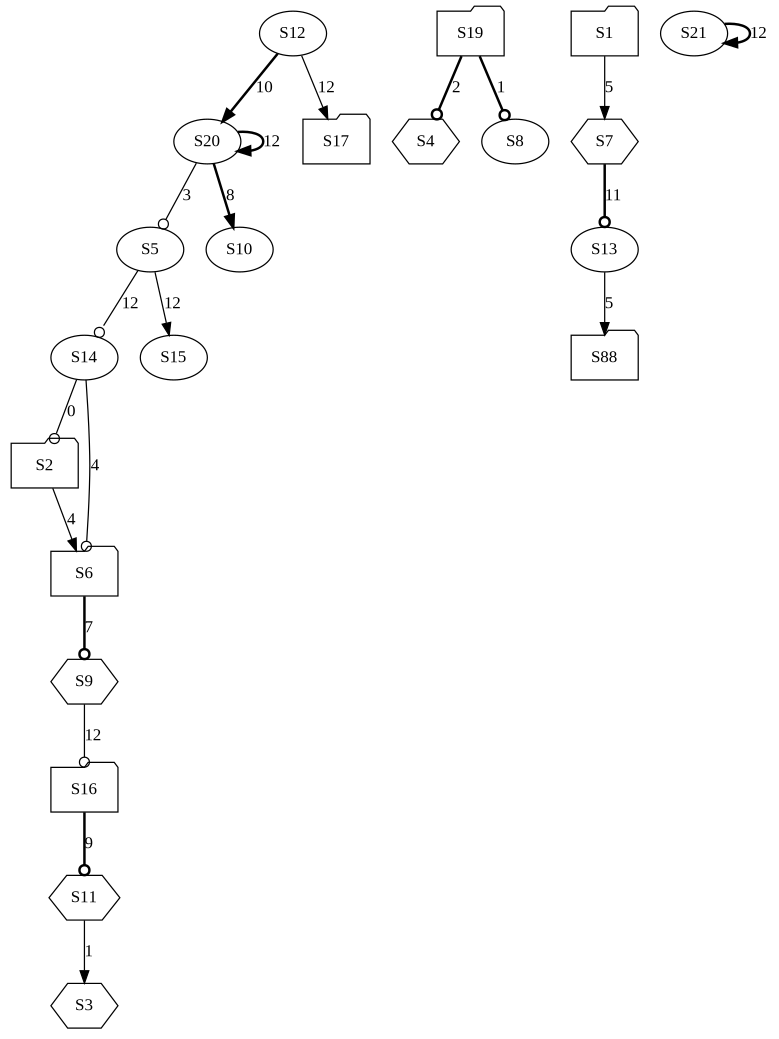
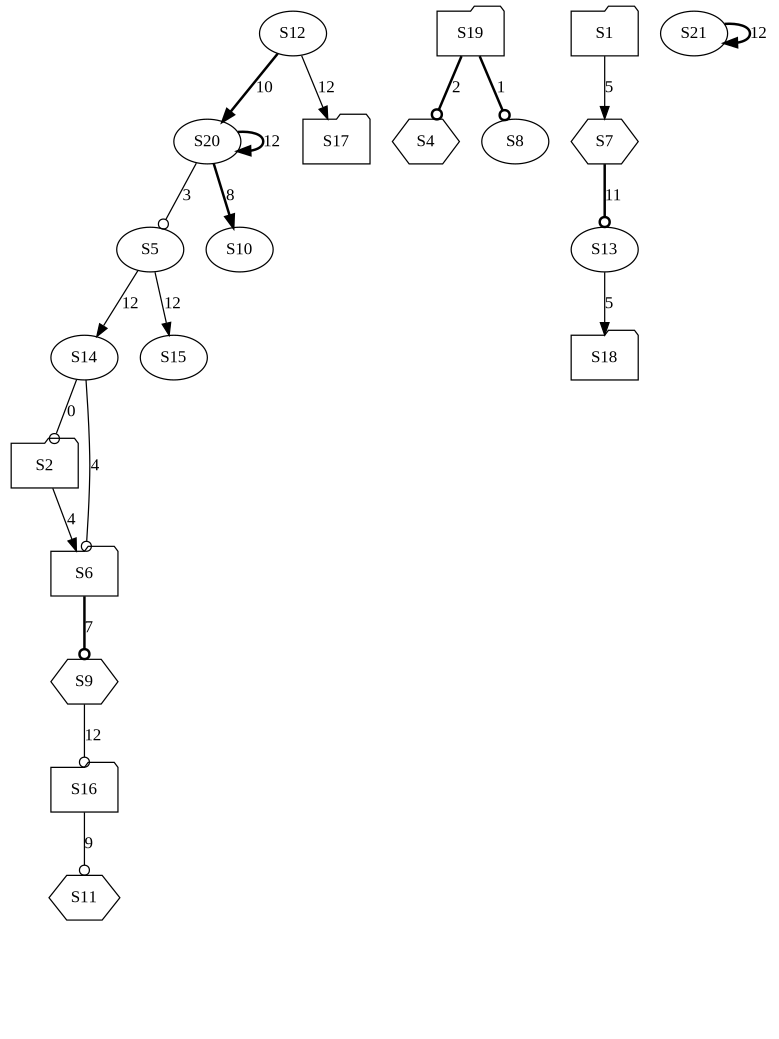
(121, 298) -> (121, 298)
(605, 358) -> (605, 358)
(84, 839) -> (84, 839)
(84, 1006) -> none
